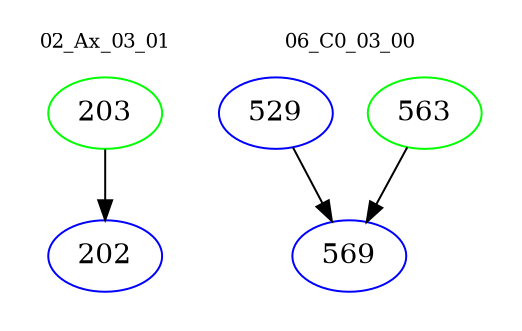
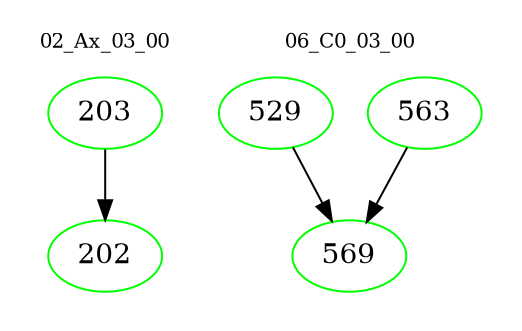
(105, 43) -> (105, 43)
(276, 113) -> (276, 113)
(105, 256) -> (105, 256)
(349, 256) -> (349, 256)
